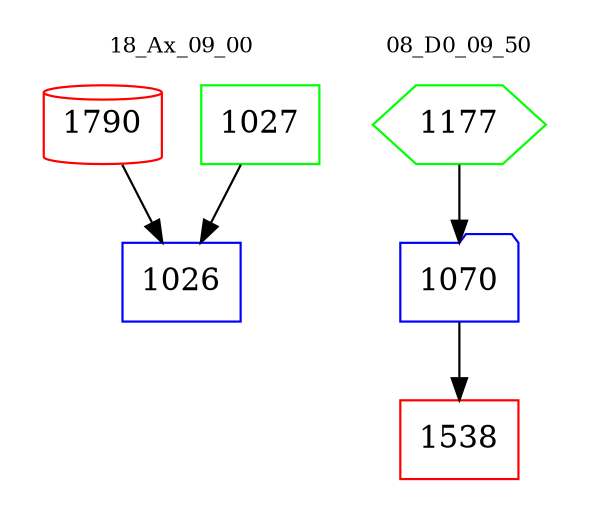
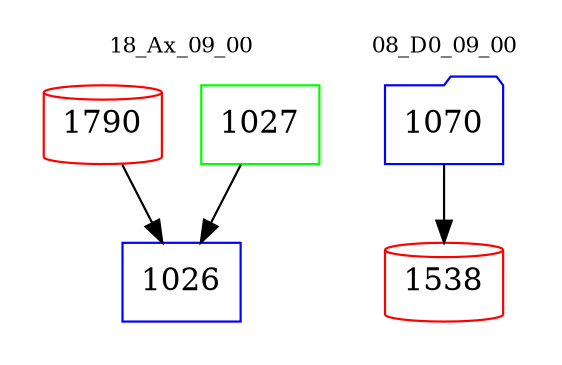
(459, 47) -> (445, 47)
(459, 125) -> none
(459, 440) -> (444, 282)
